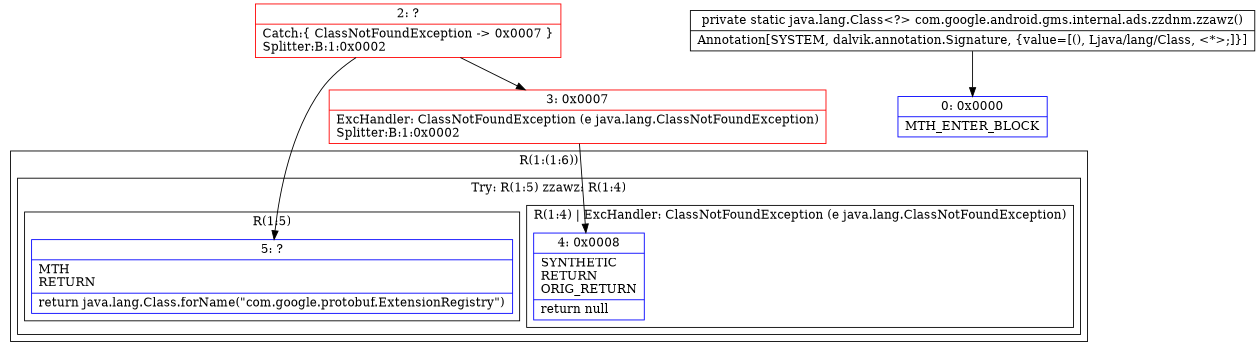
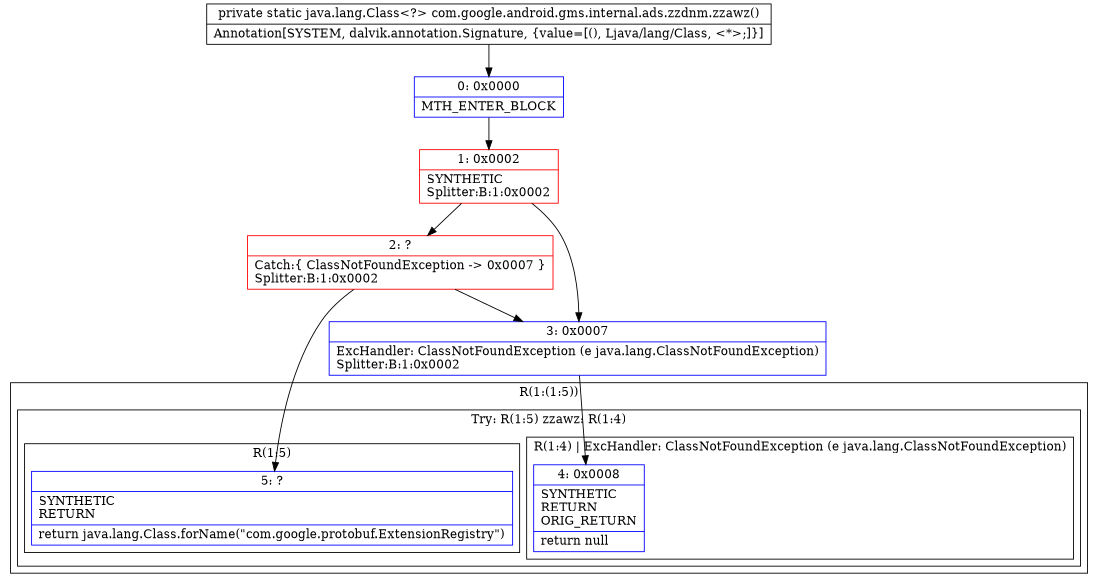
(578, 117) -> (578, 348)
(549, 161) -> (549, 393)
none -> (489, 176)
(54, 269) -> (77, 501)
